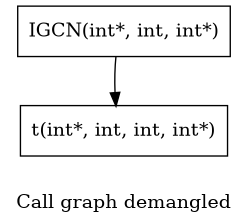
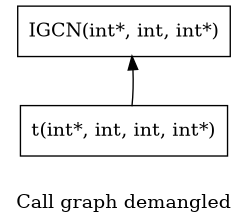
(115, 74) -> (133, 88)
